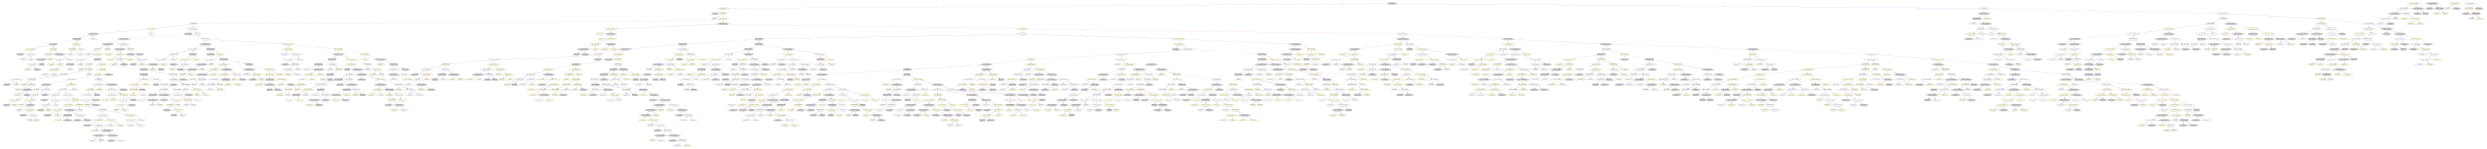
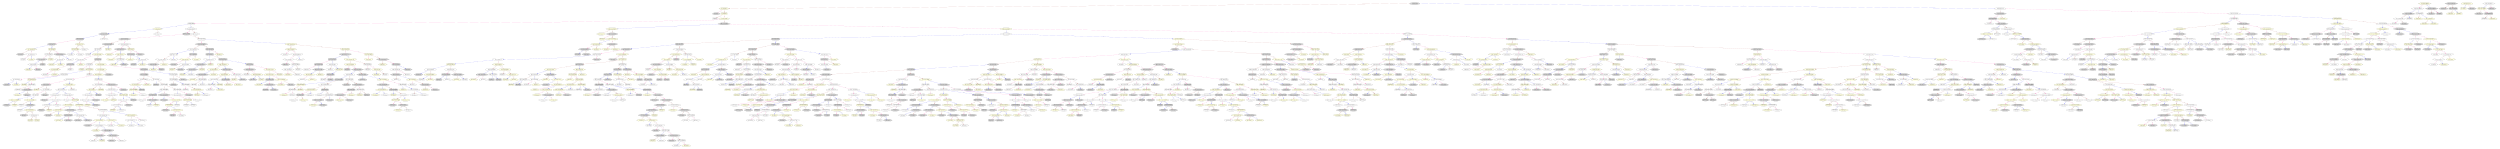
(1249, 75) -> none
